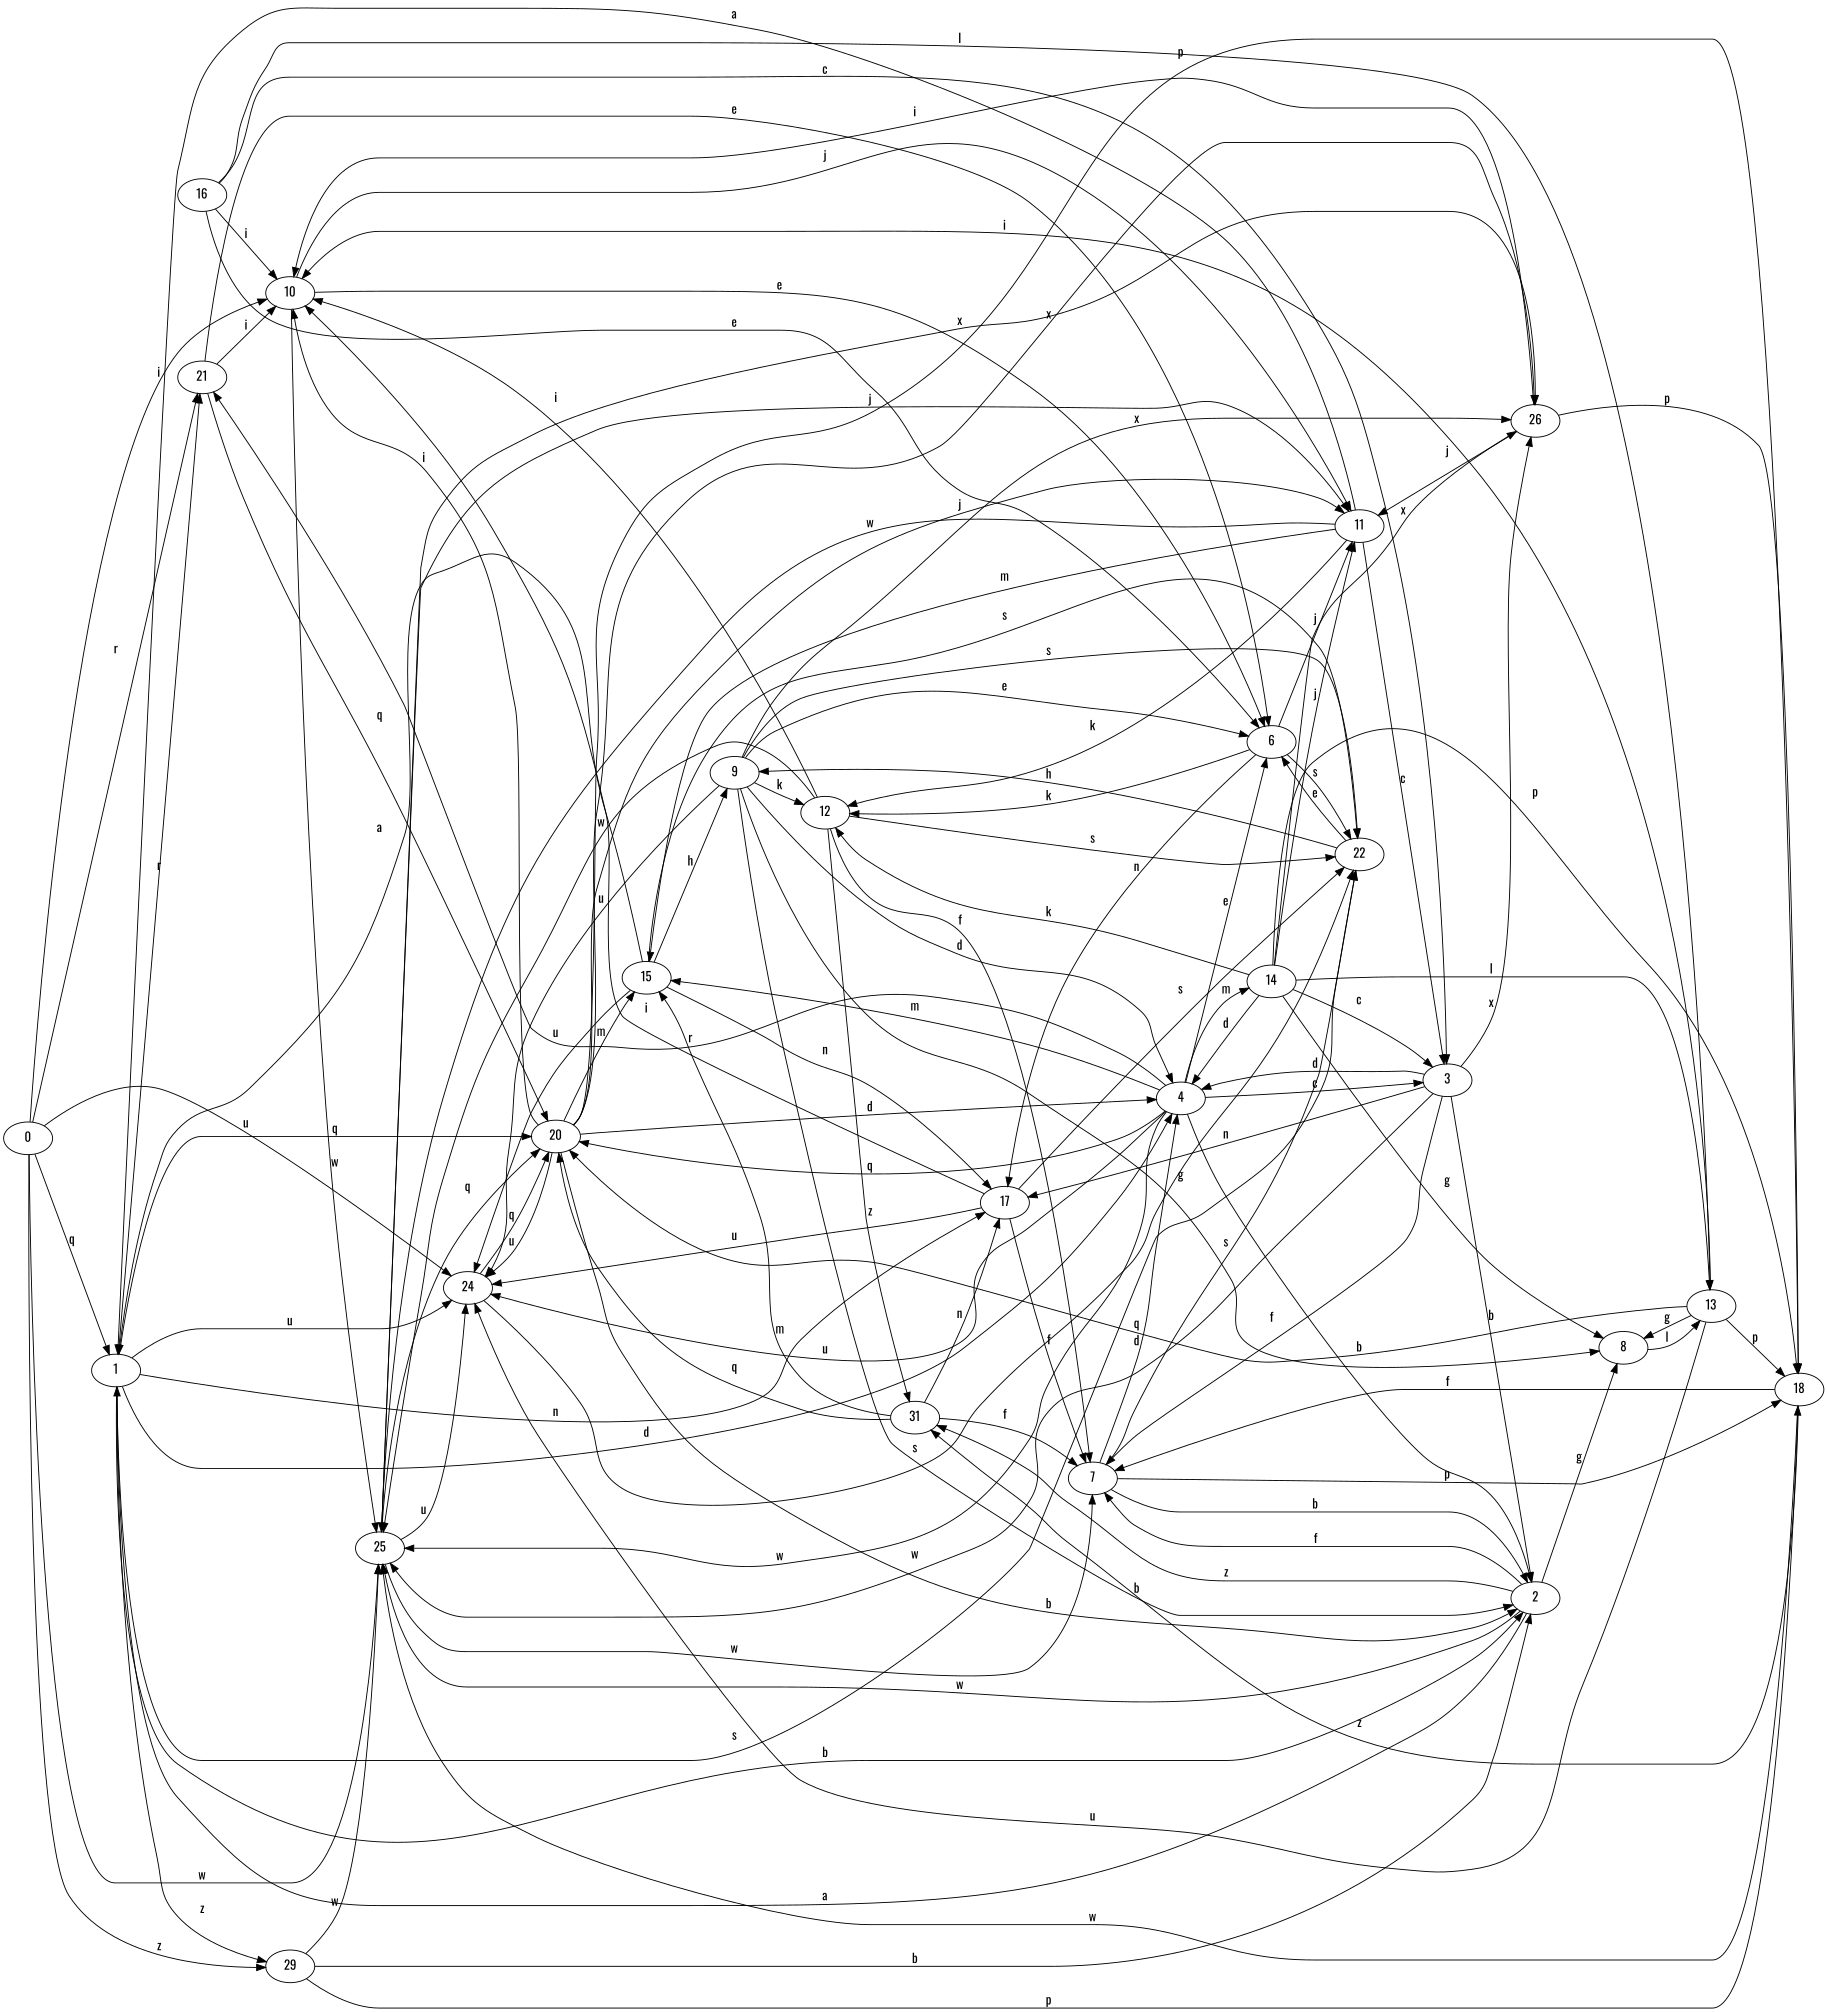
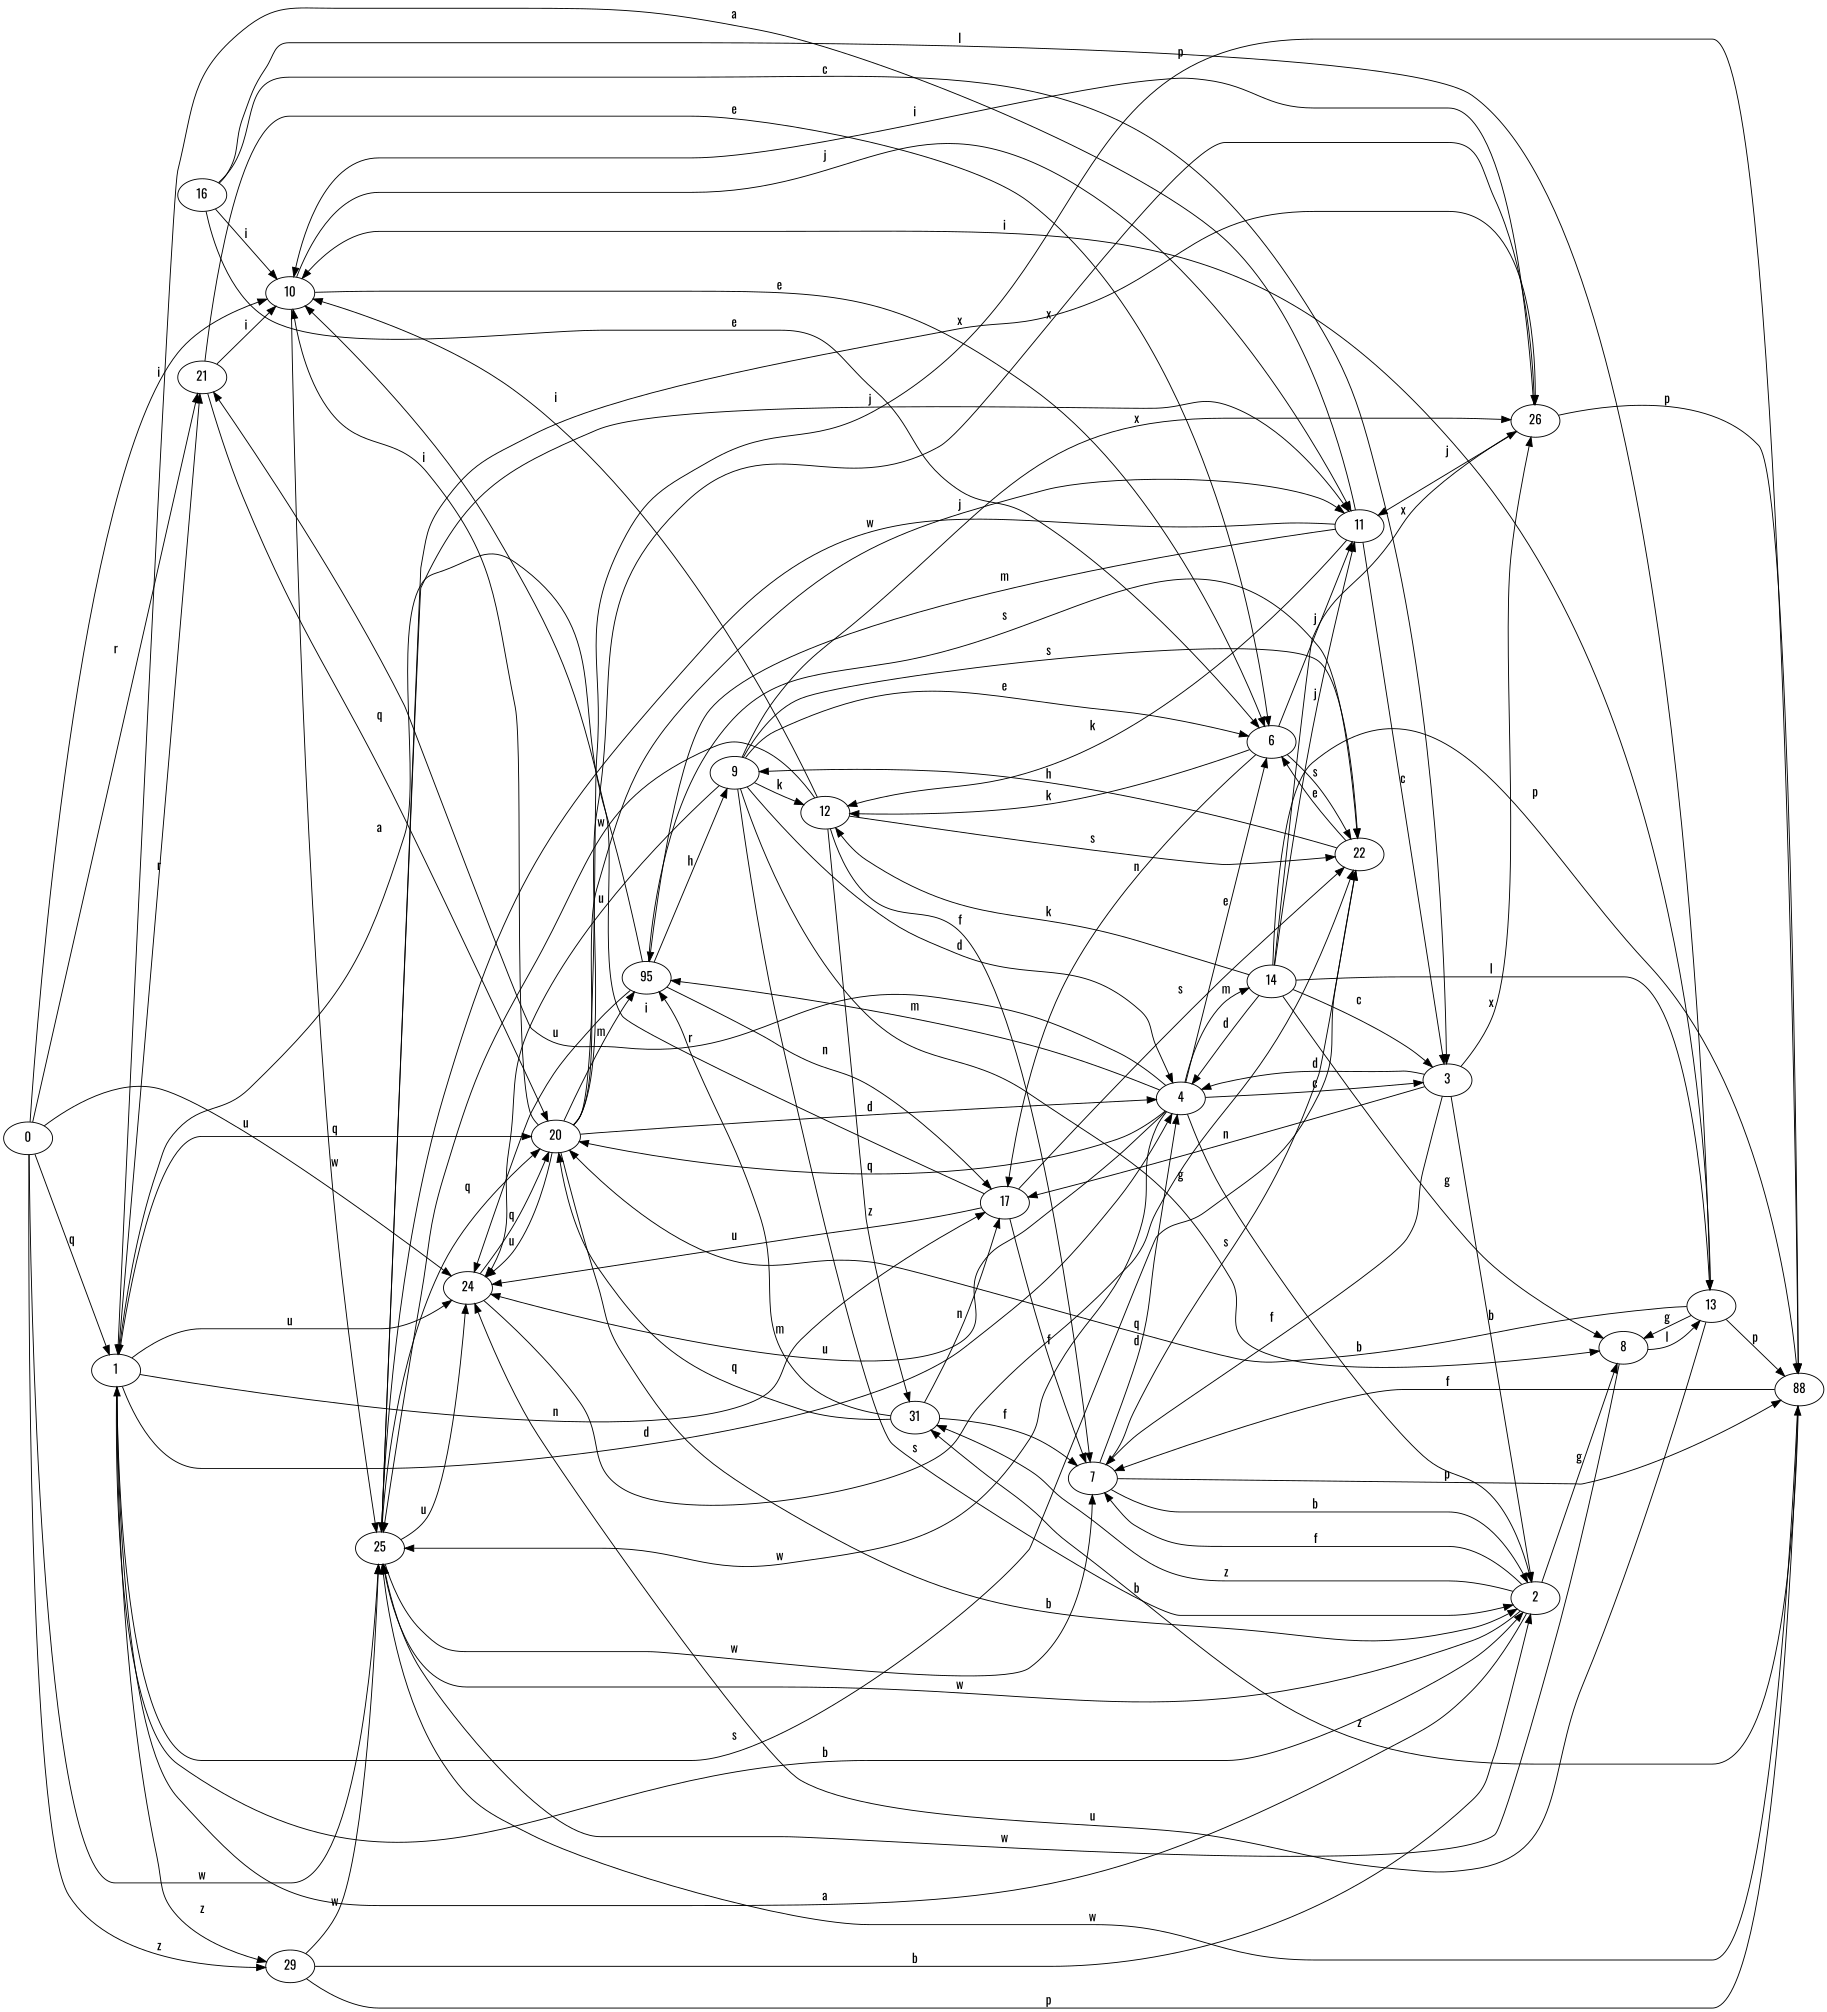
(647, 978) -> (647, 978)
(1799, 1390) -> (1799, 1390)
(1004, 1531) -> (1116, 1852)
